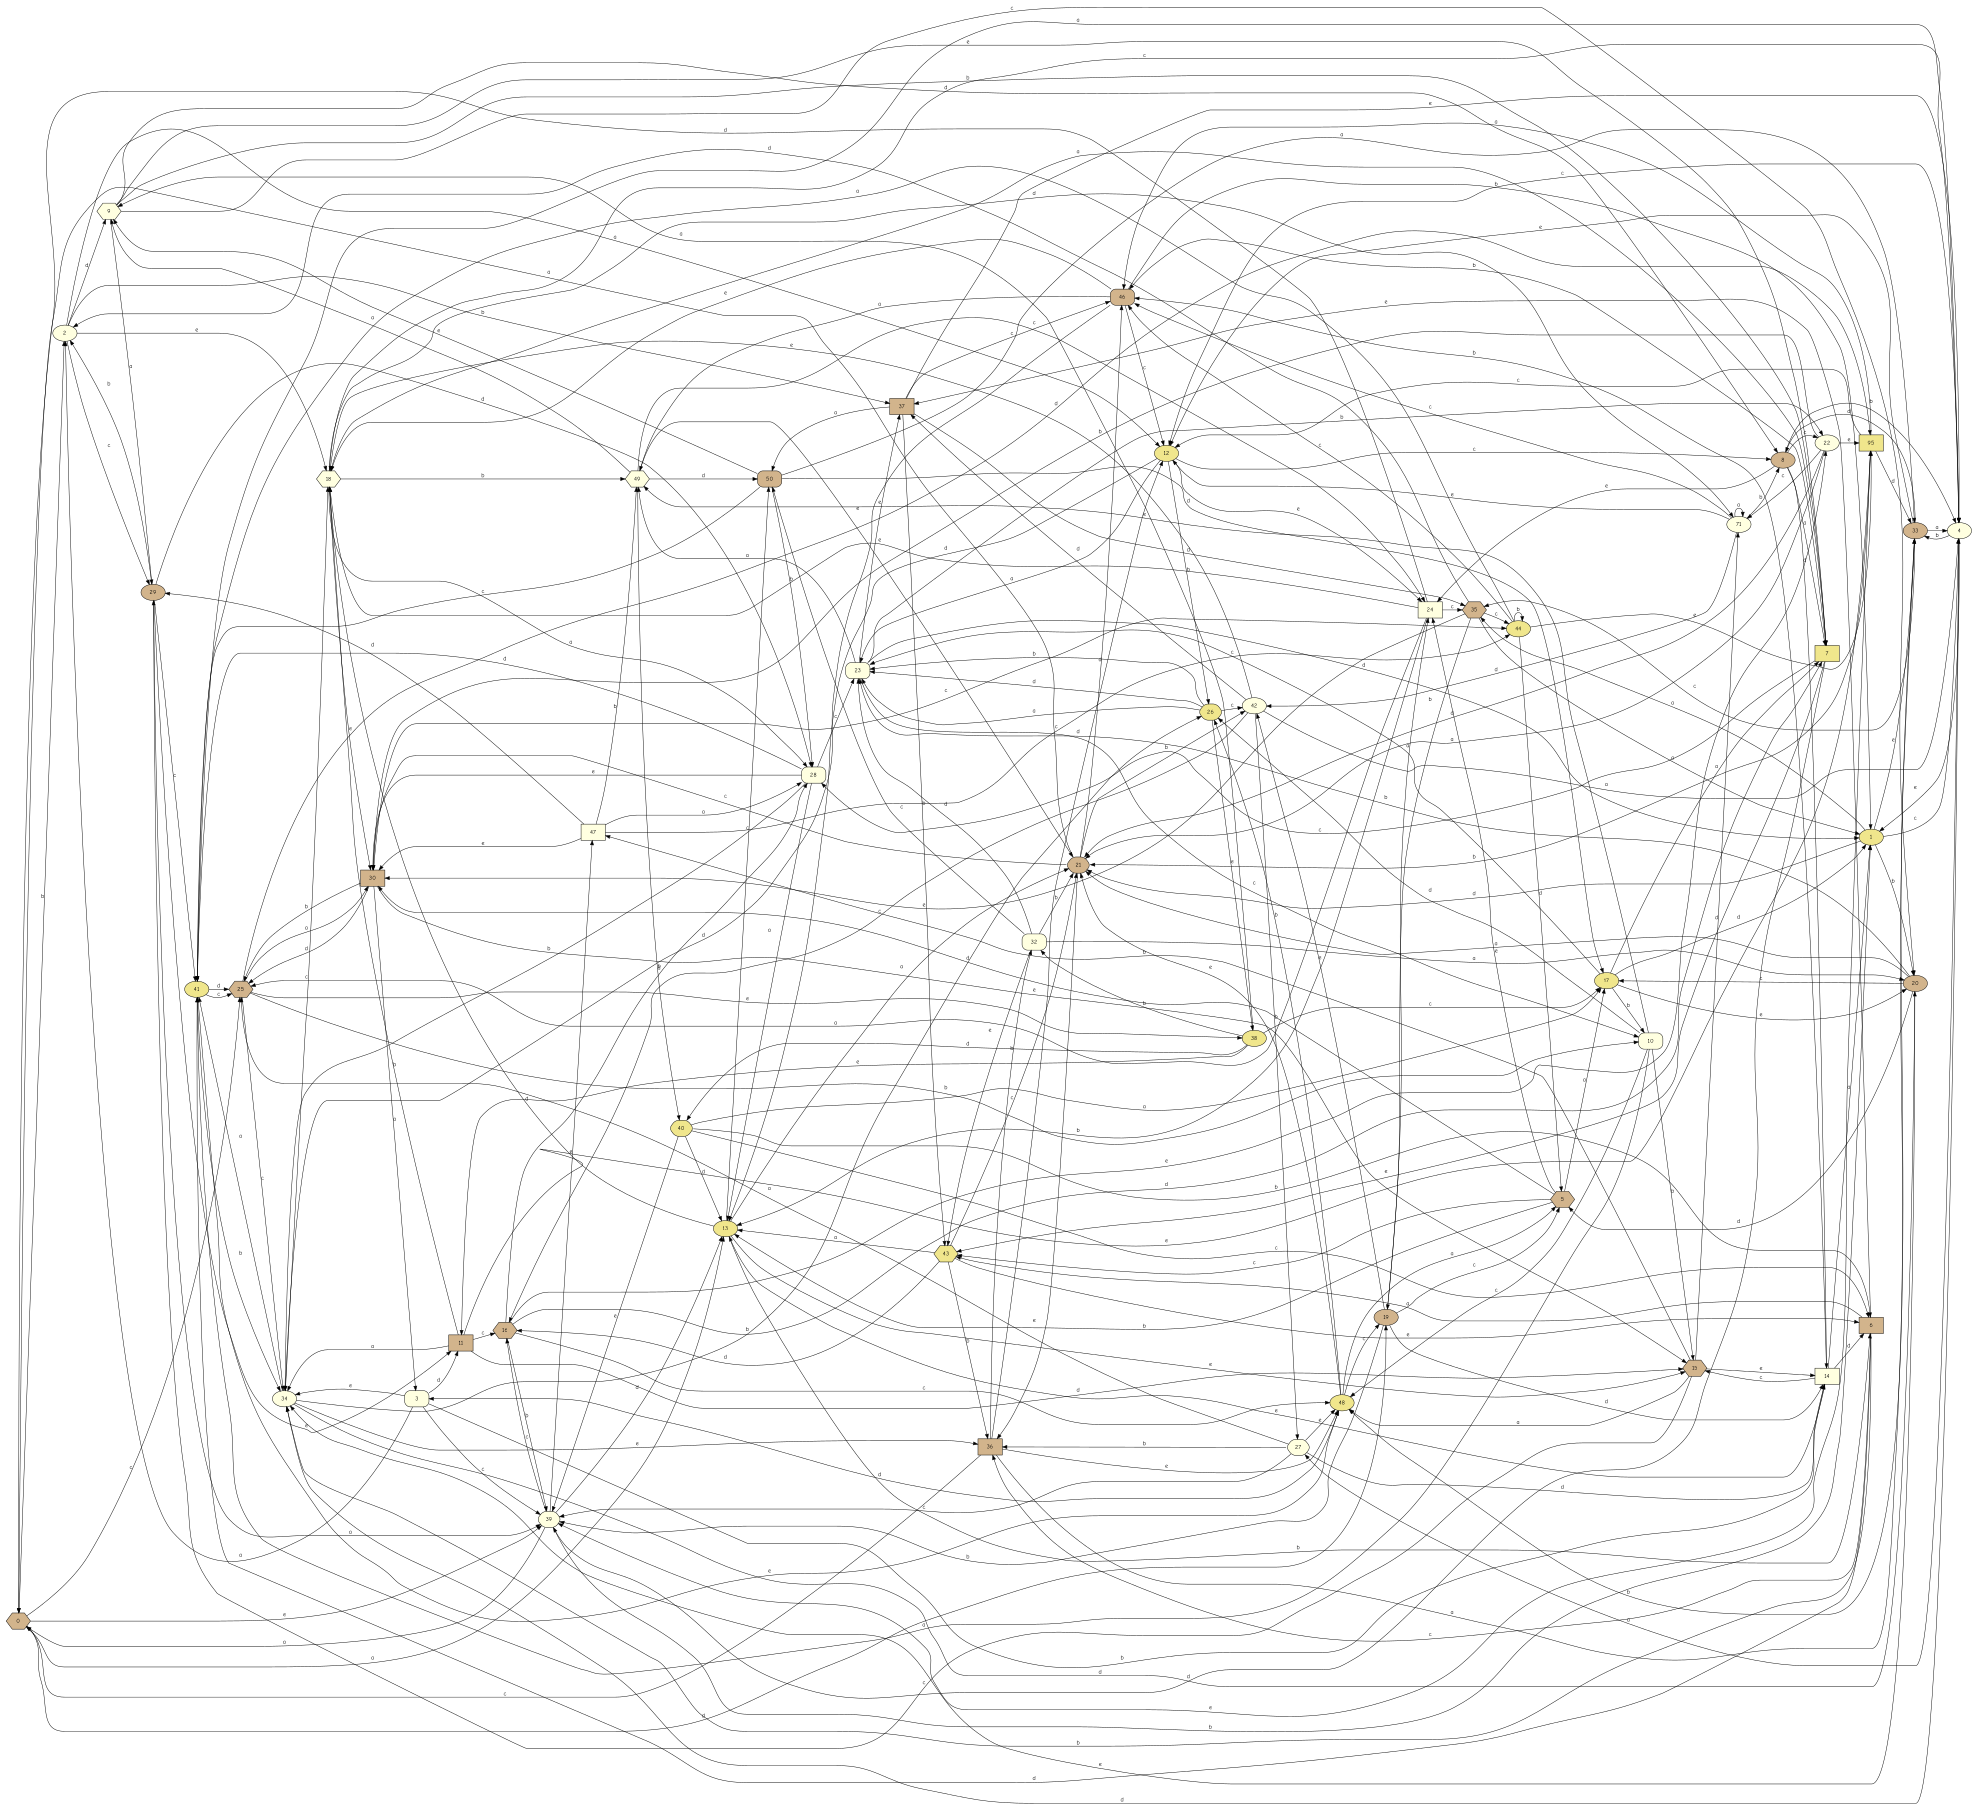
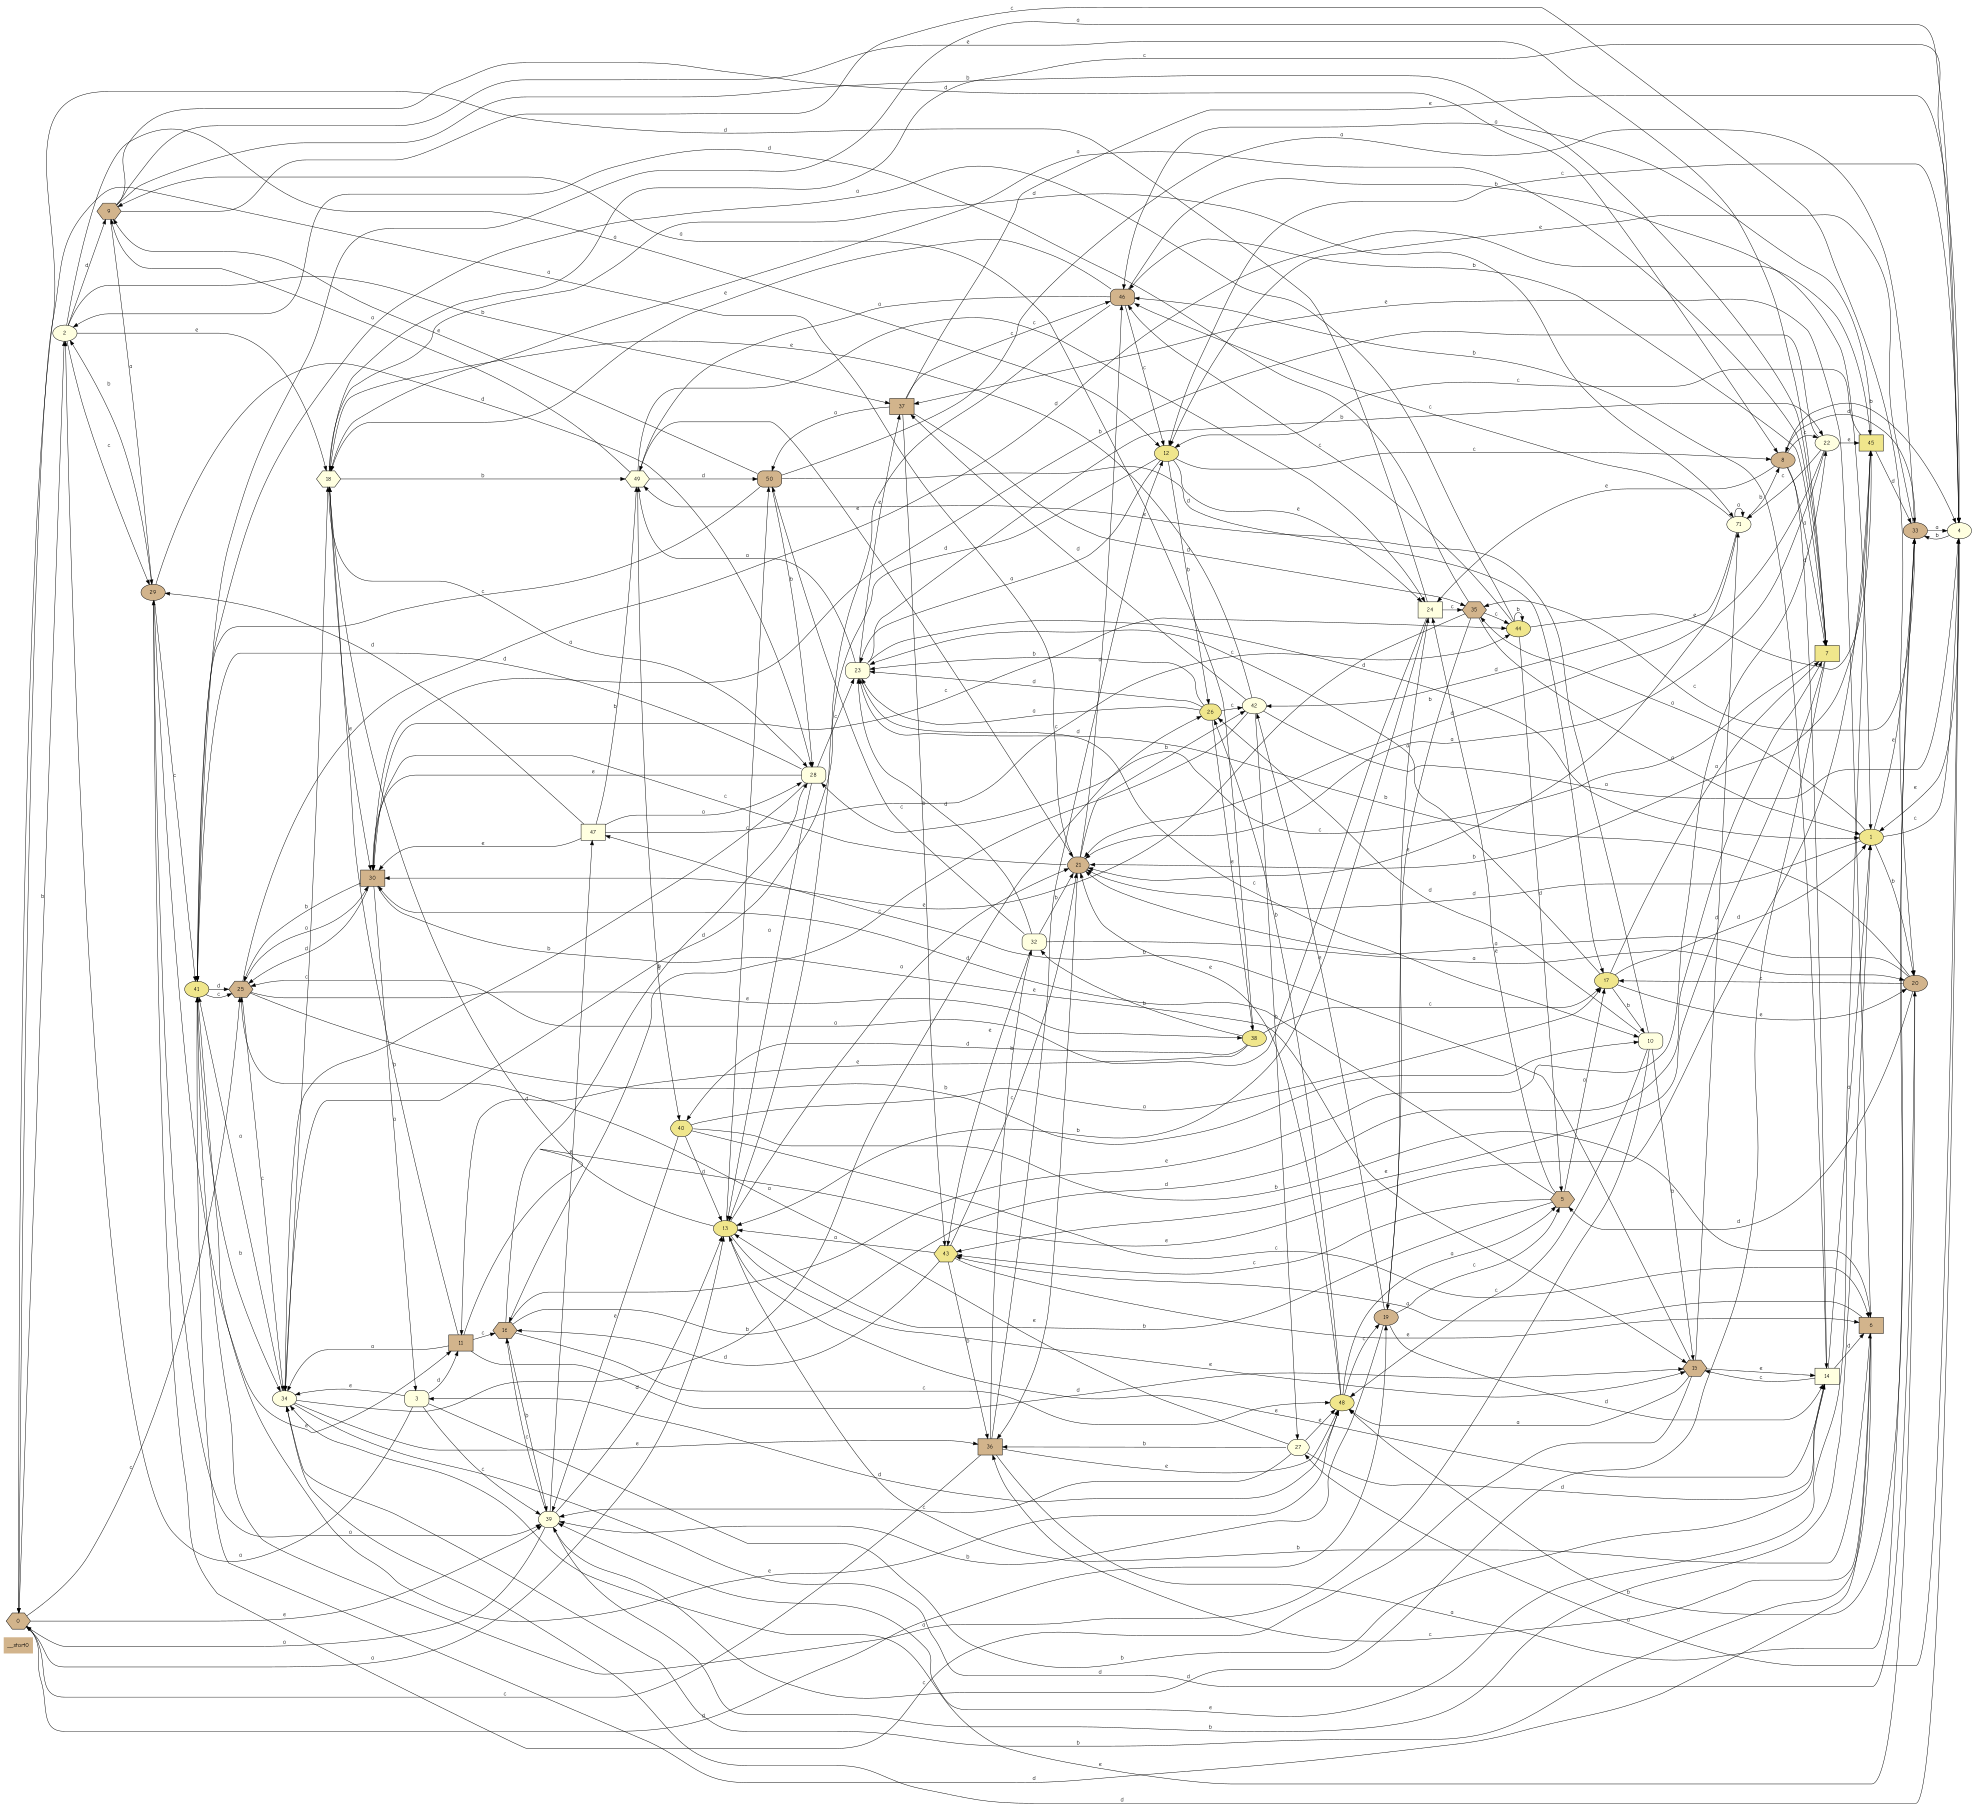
(109, 211) -> (109, 211)
(1871, 443) -> (1871, 443)
(1463, 499) -> (1483, 823)
(825, 561) -> none
none -> (18, 1645)
